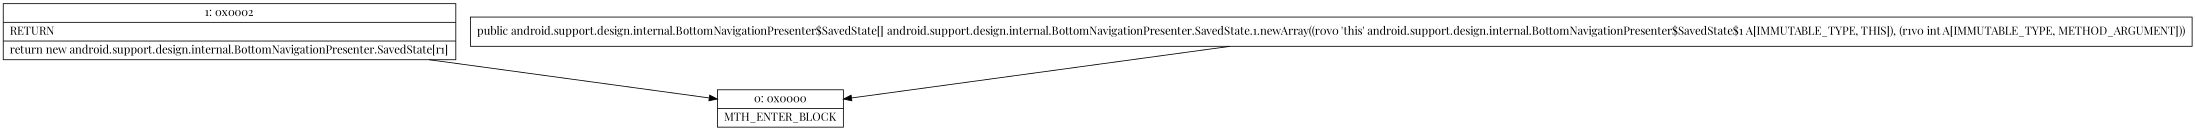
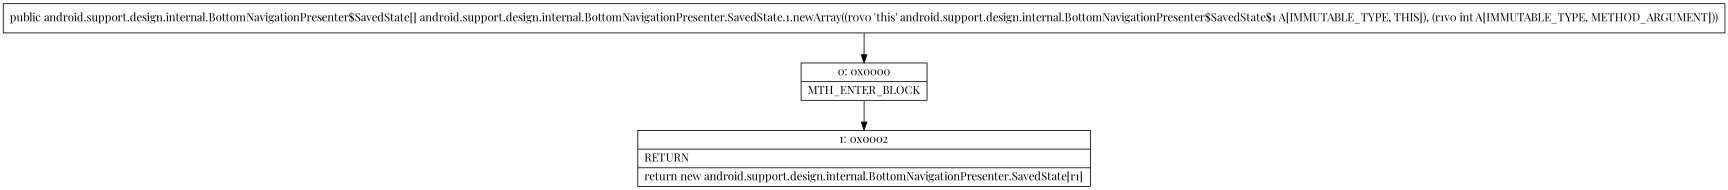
(569, 79) -> (864, 111)
